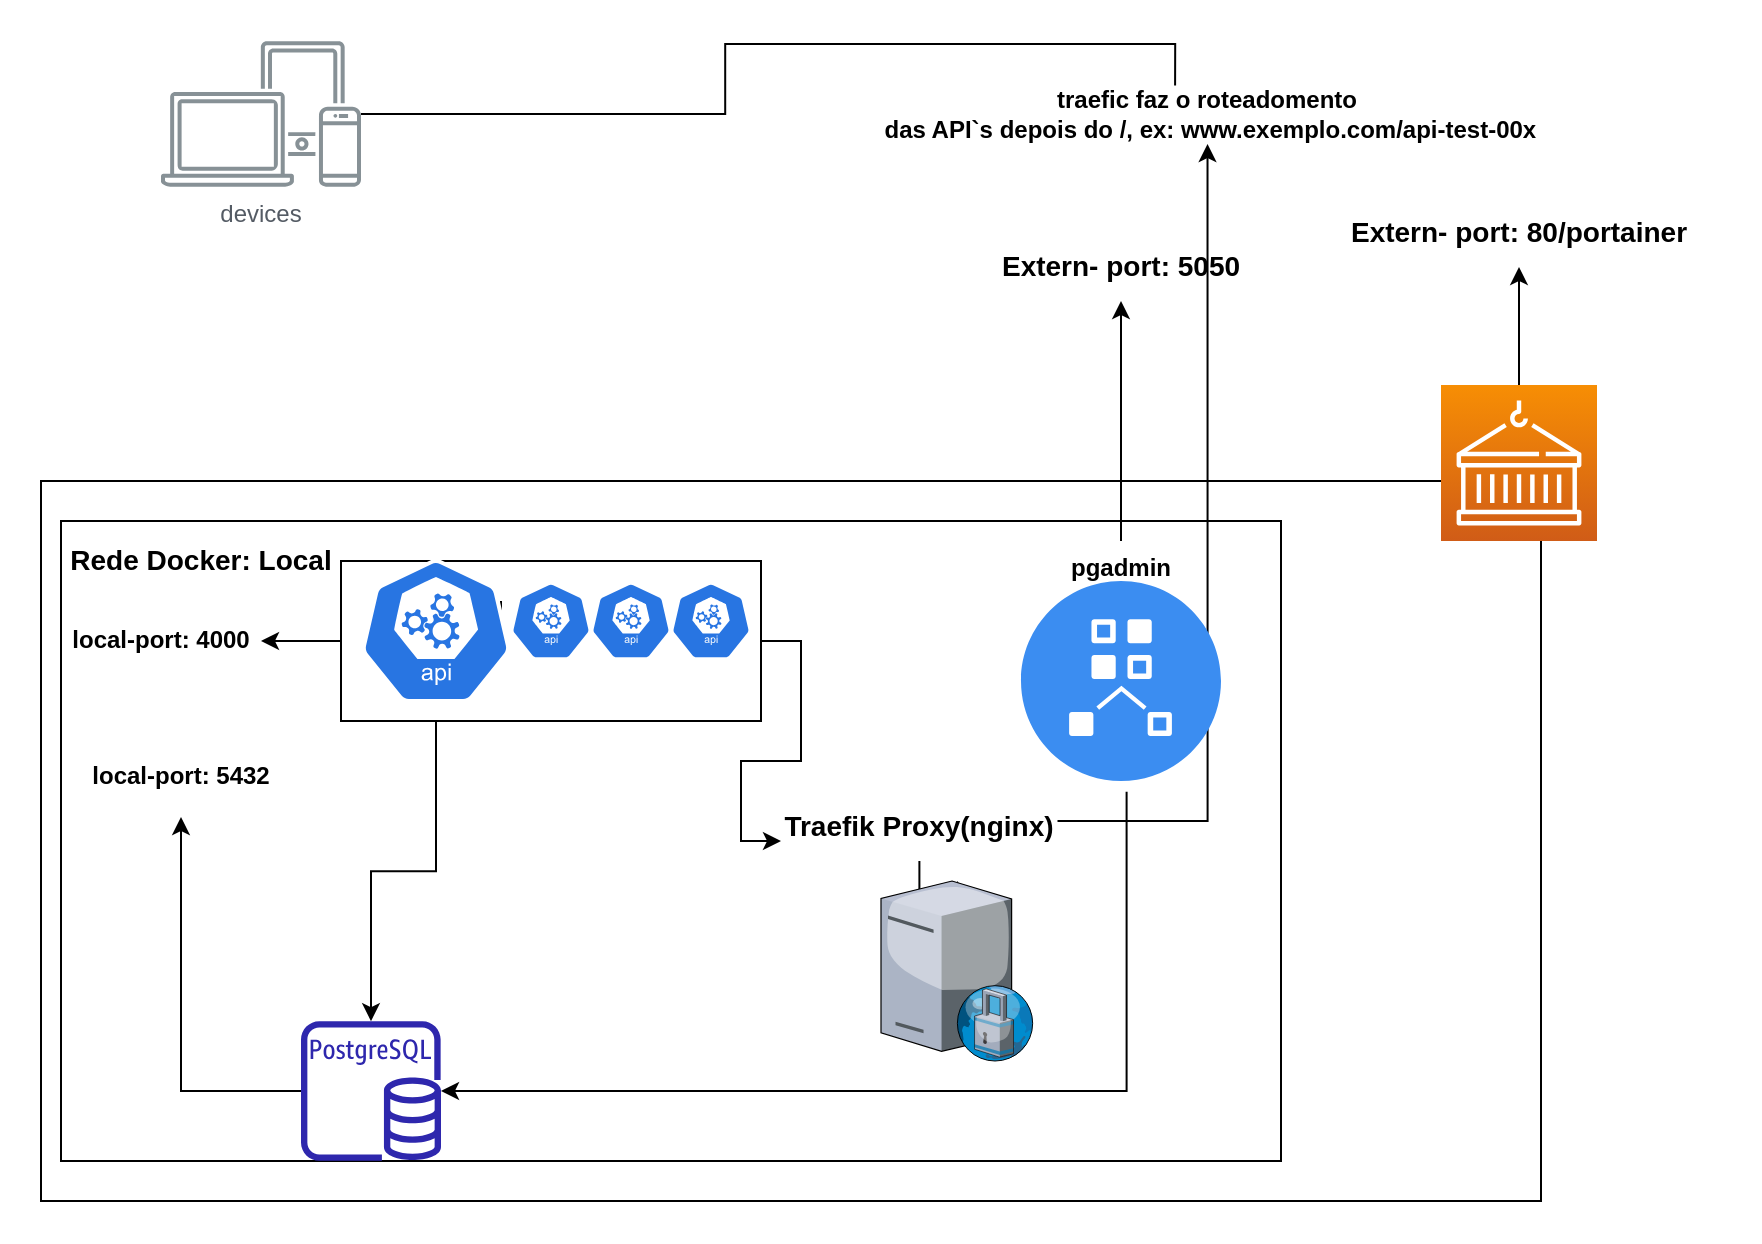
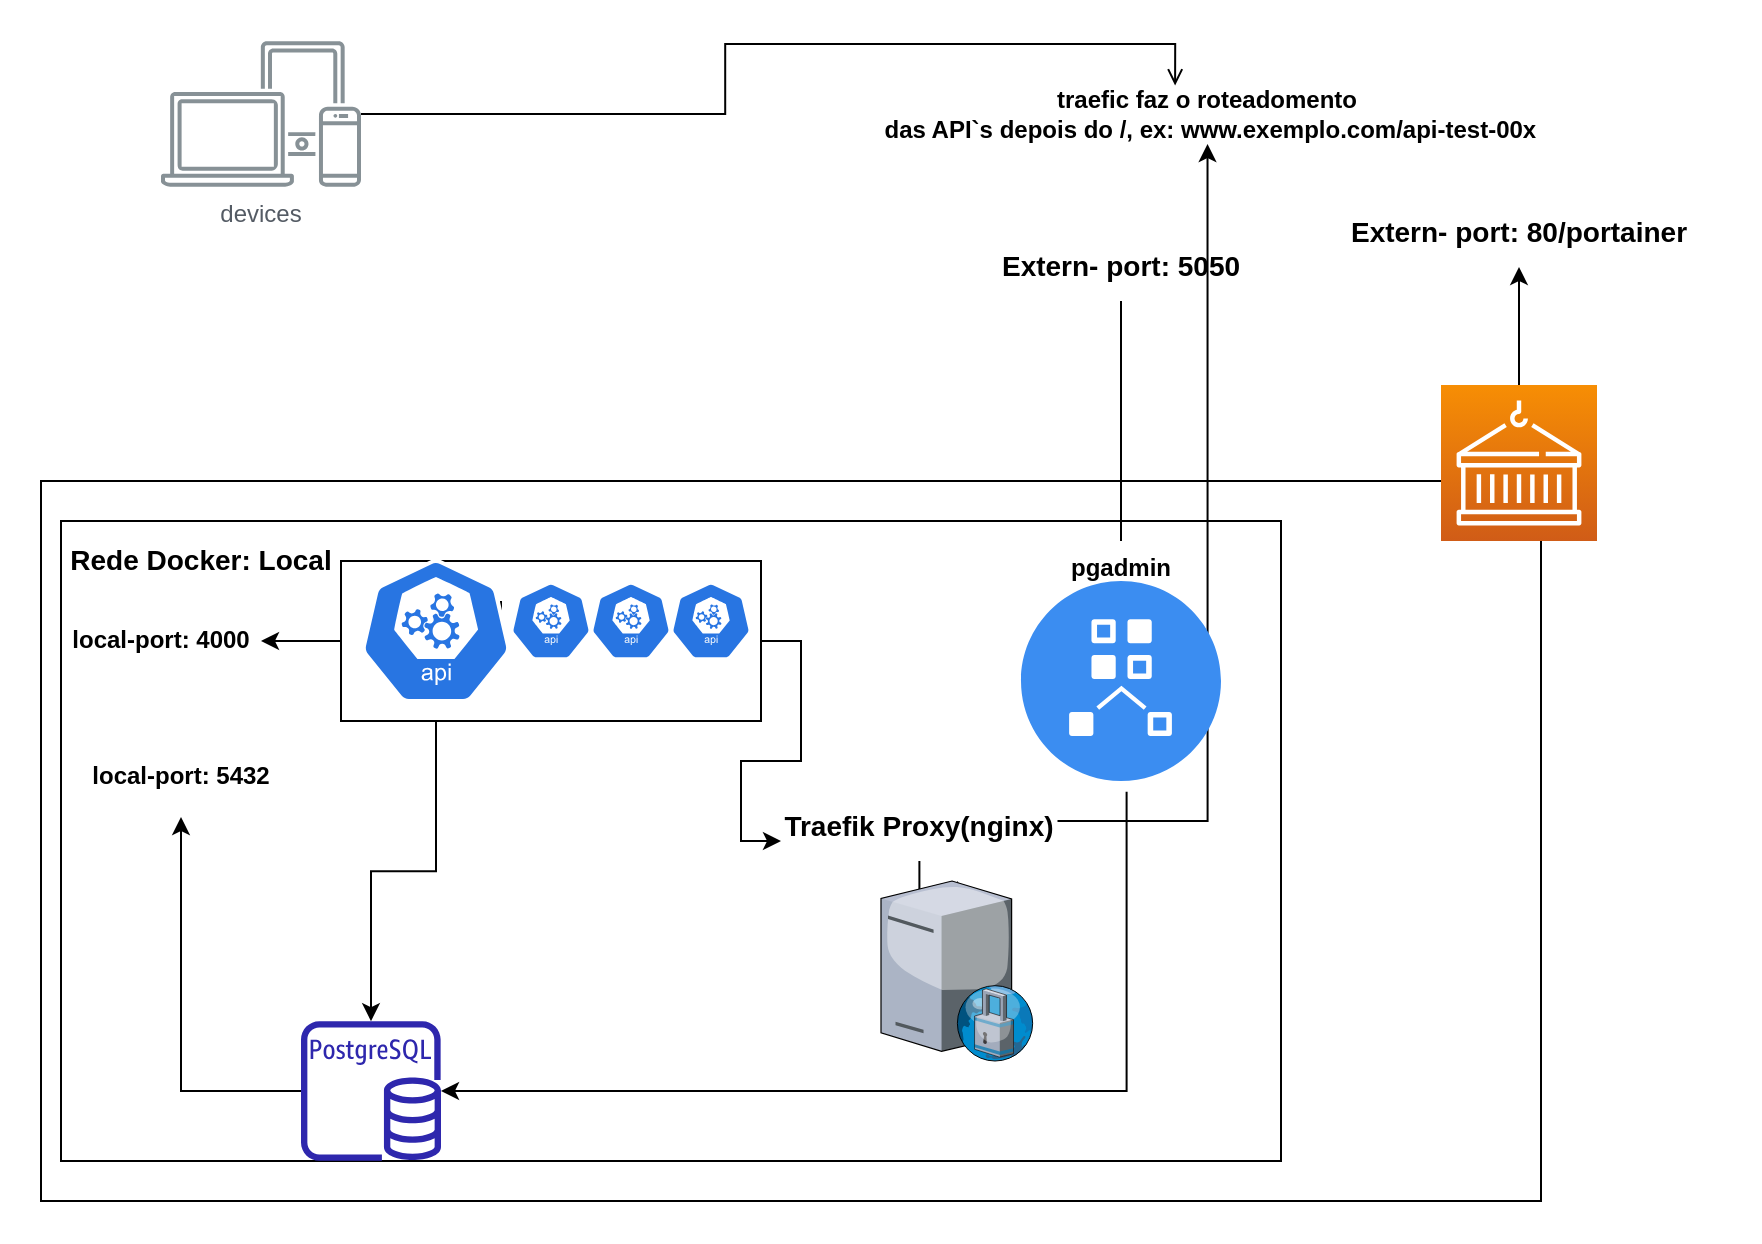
(1175, 79) -> (1175, 77)
(1121, 316) -> (1121, 309)
